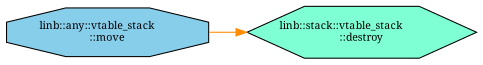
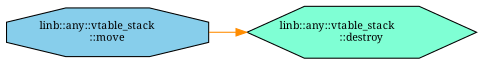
(362, 32) -> (362, 32)
